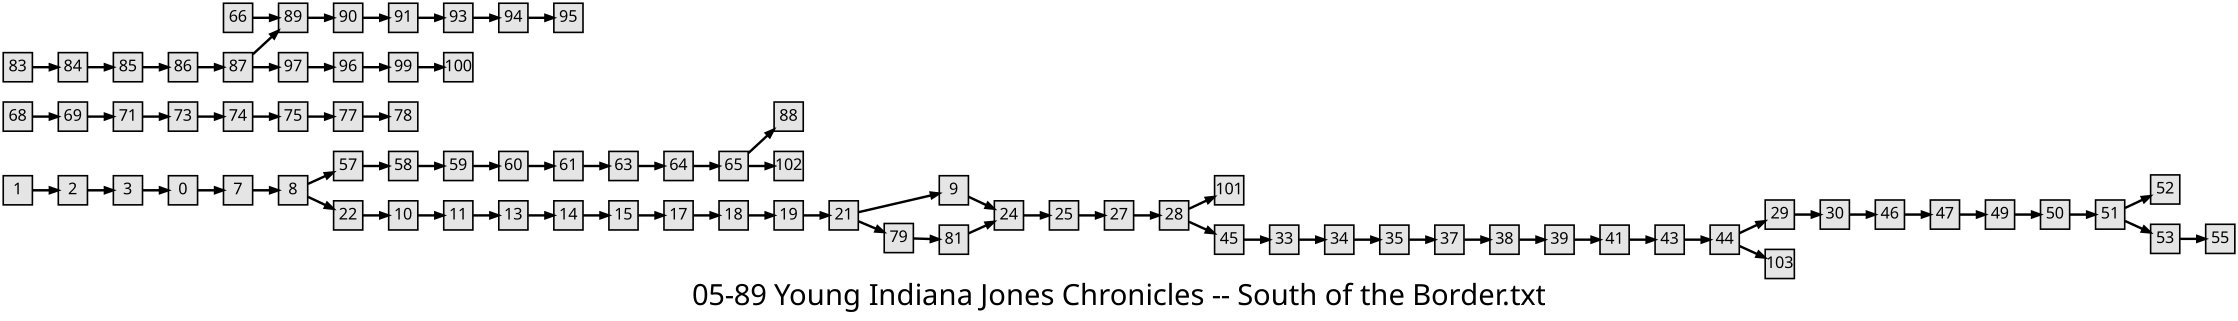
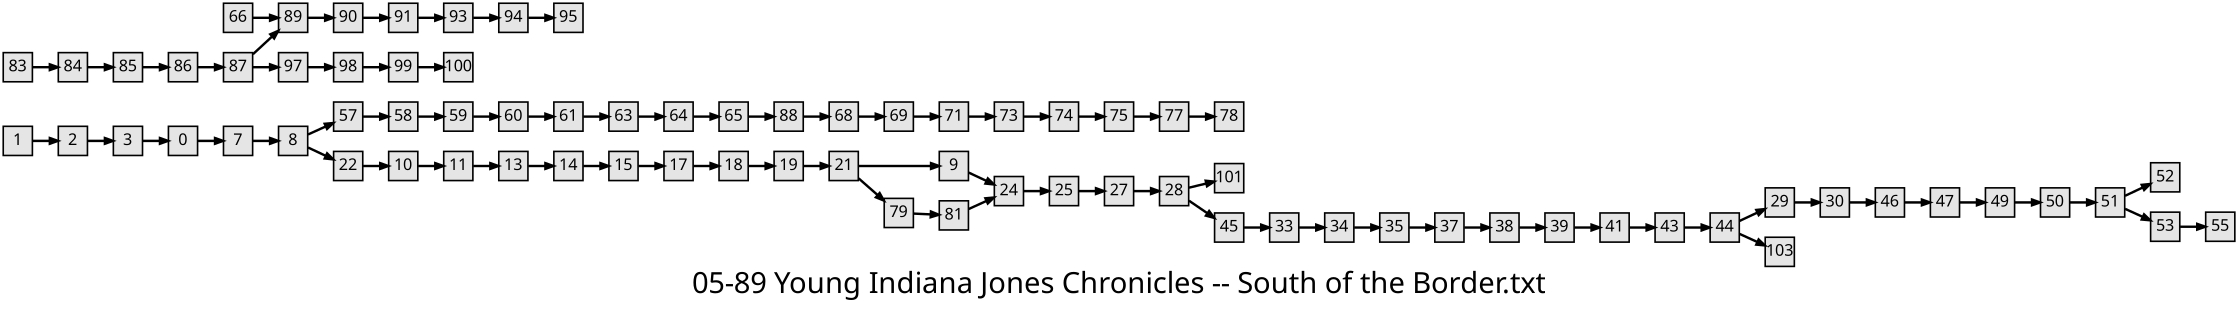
(348, 67) -> (348, 67)
none -> (812, 117)
(789, 166) -> none
